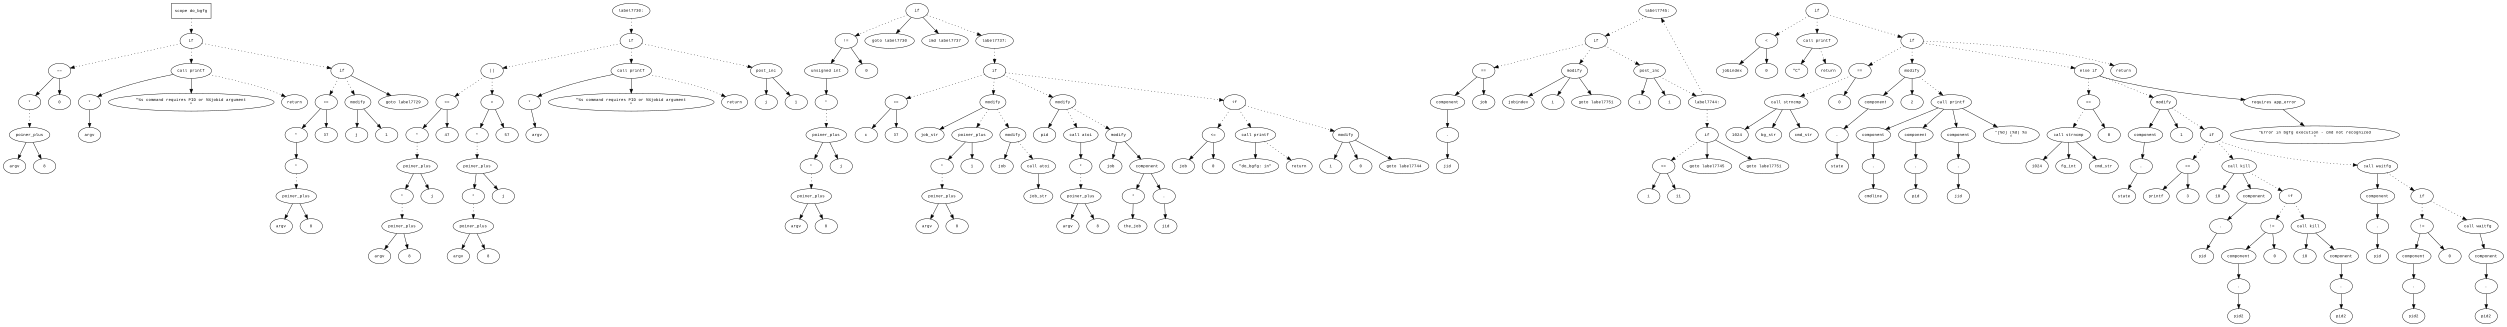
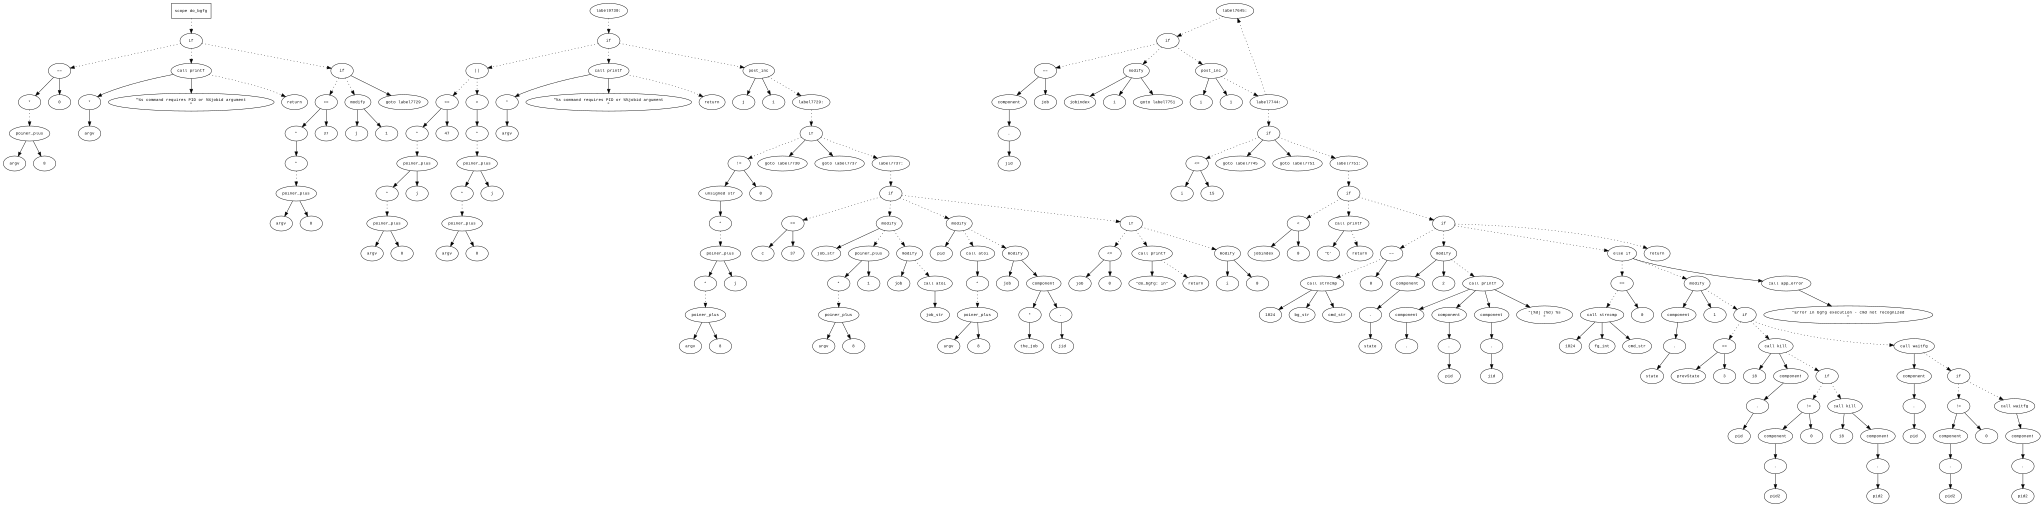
(631, 11) -> (609, 11)
(1658, 11) -> (1235, 11)
(945, 41) -> (840, 164)
(826, 71) -> (720, 194)
none -> (811, 102)
(2274, 102) -> (1786, 284)
(507, 135) -> none
none -> (1349, 164)
(1404, 166) -> none
(1679, 196) -> (1212, 194)
(1873, 196) -> none
(2156, 196) -> (1688, 376)
